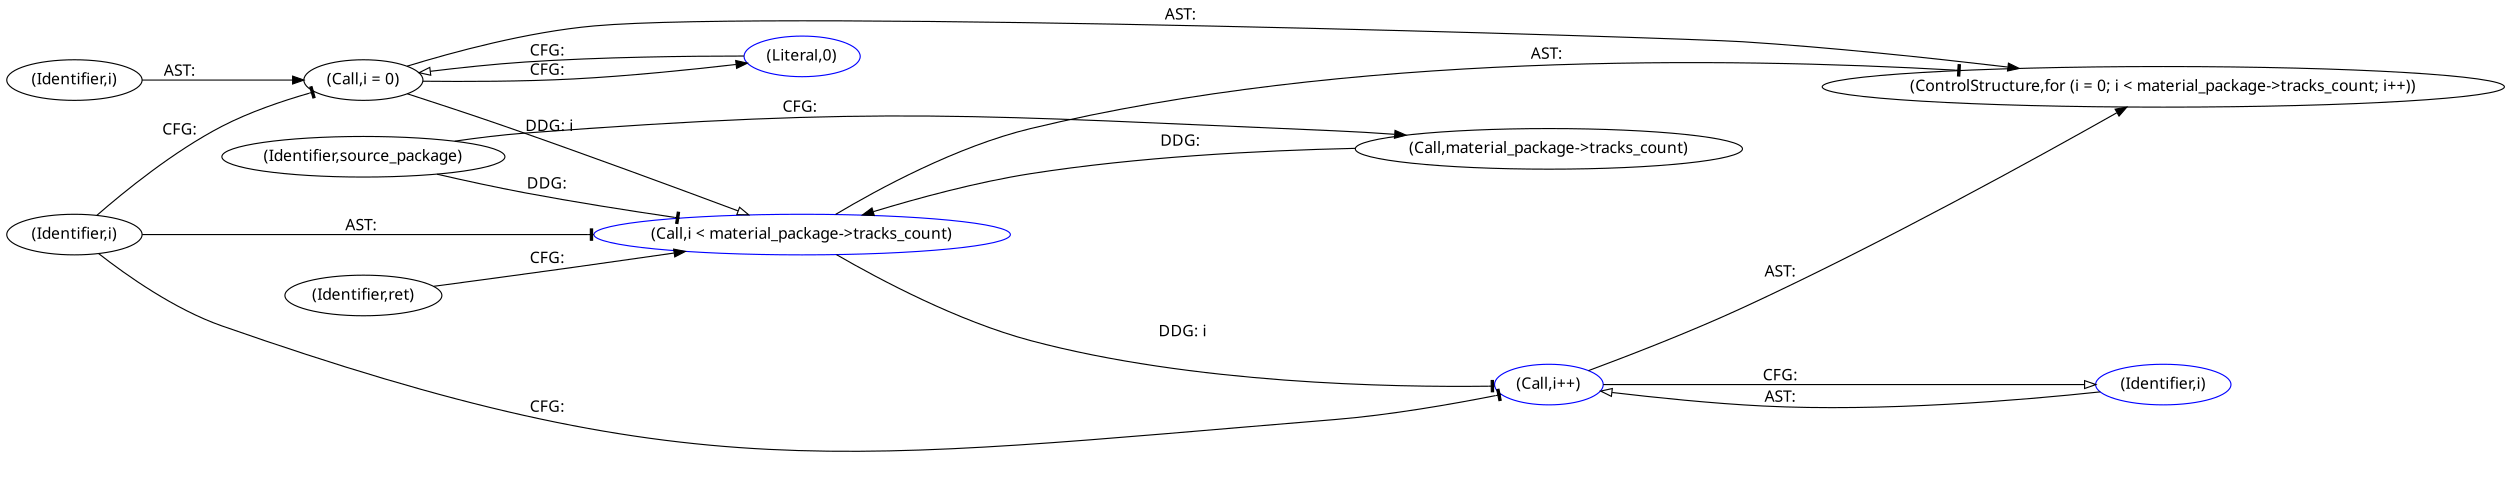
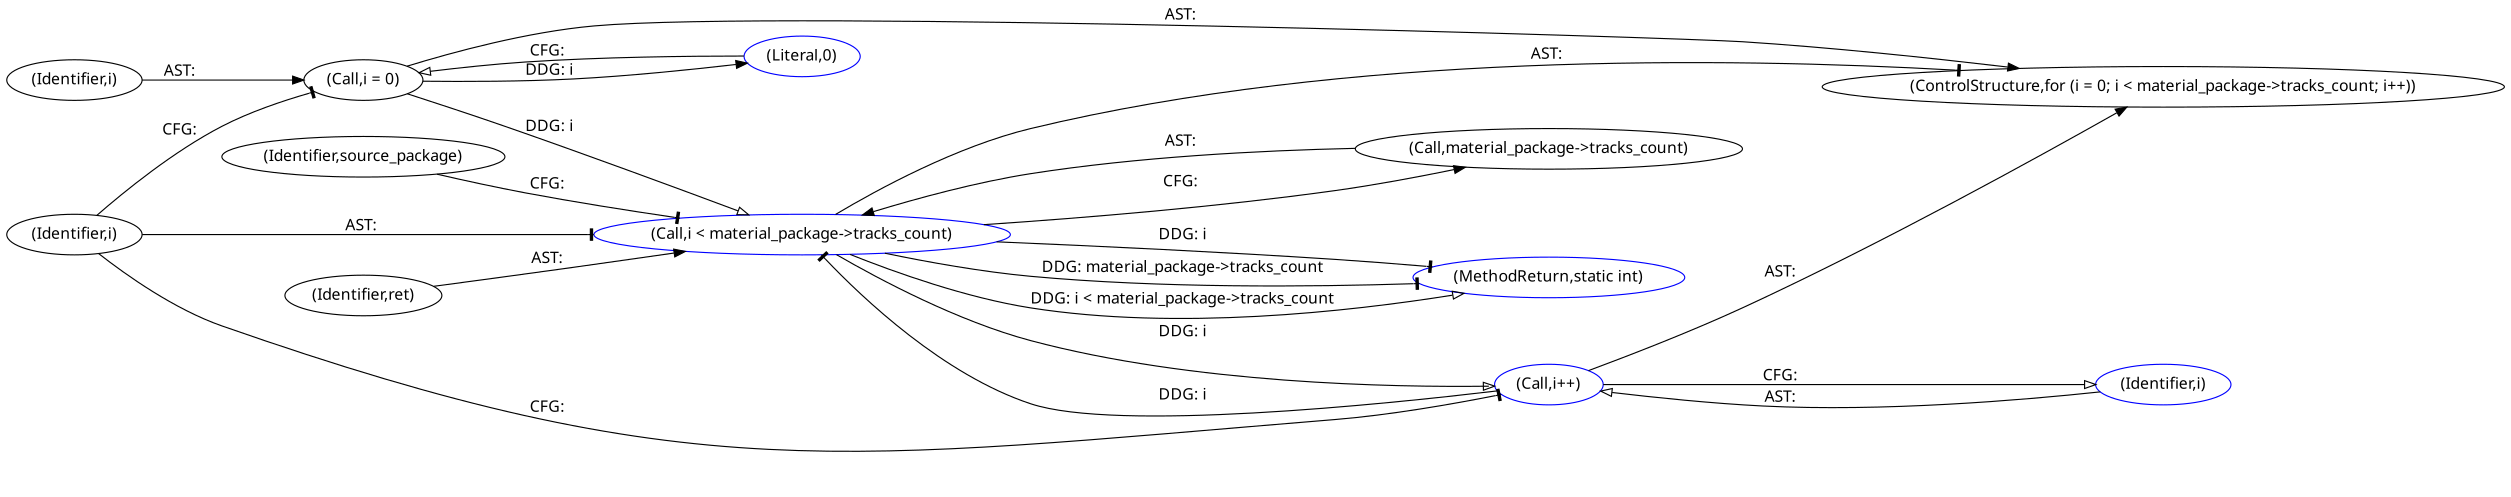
(549, 70) -> (549, 70)
(924, 116) -> (1220, 205)
(1183, 142) -> (1183, 142)
(549, 184) -> (549, 184)
(549, 259) -> (549, 259)
none -> (1549, 277)
(1153, 365) -> (1153, 365)
none -> (1137, 416)
